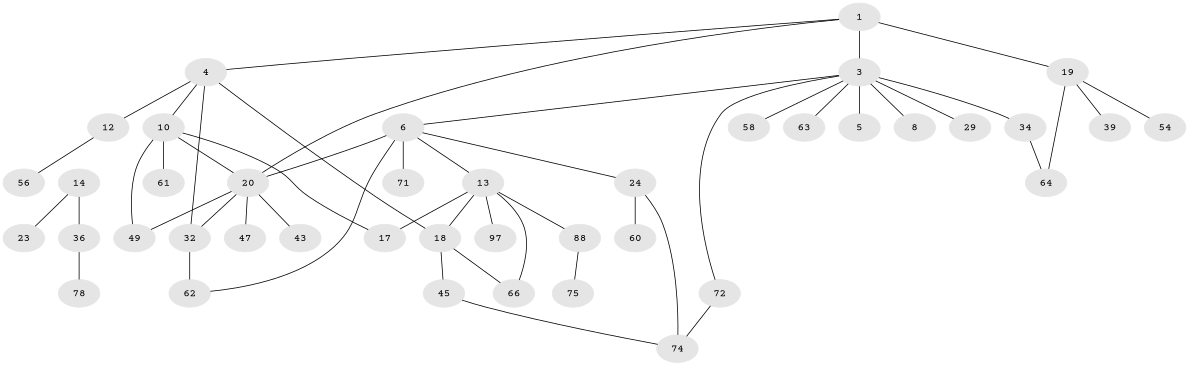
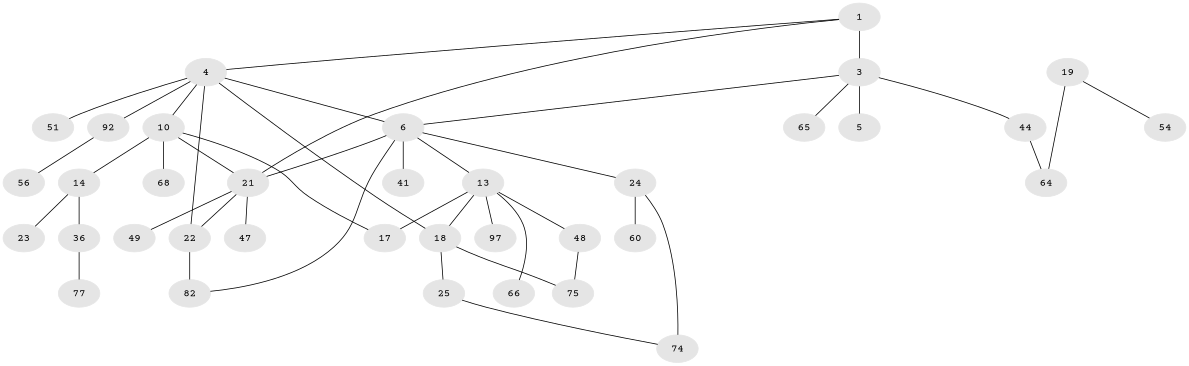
(964, 45) -> none
none -> (305, 100)
none -> (53, 127)
(108, 127) -> (108, 127)
(749, 127) -> none
(804, 127) -> (804, 127)
(915, 127) -> none
(970, 127) -> none
(1025, 127) -> (1025, 127)
(1110, 127) -> none
(133, 179) -> (121, 155)
(164, 183) -> (164, 183)
(248, 183) -> (248, 183)
(403, 183) -> (403, 183)
(190, 238) -> (190, 238)
(300, 238) -> none
(580, 238) -> (580, 238)
(477, 266) -> (506, 267)
(79, 293) -> (79, 293)
(190, 293) -> (190, 293)
(444, 293) -> (444, 293)
(720, 293) -> none
